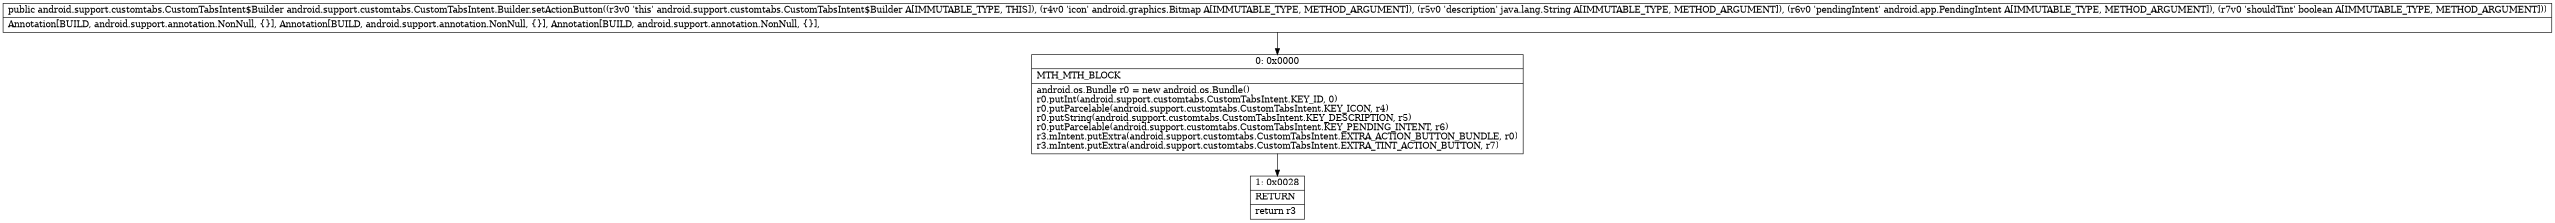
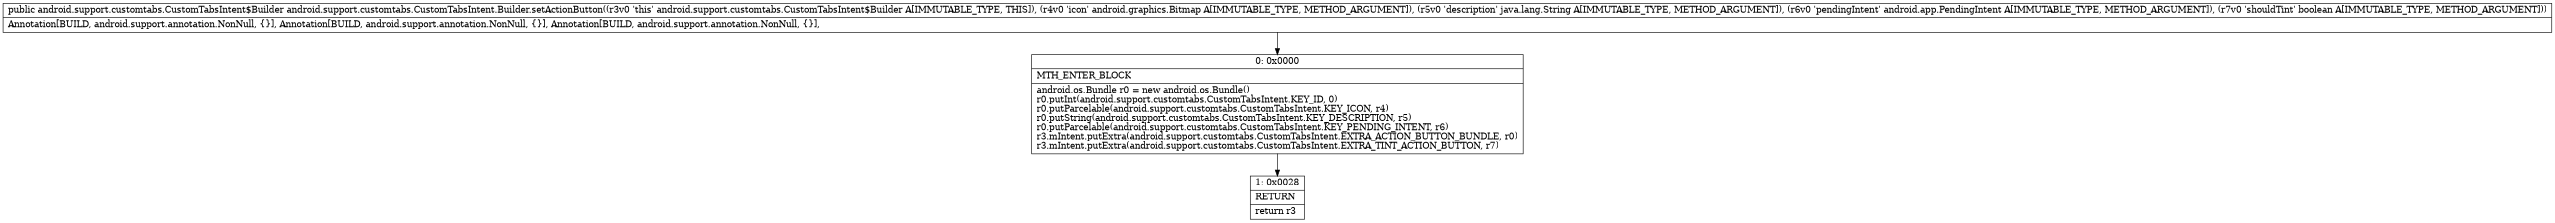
(1079, 76) -> (1084, 76)
